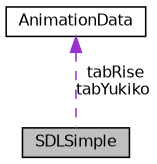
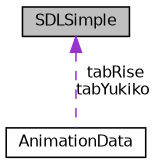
(76, 90) -> (76, 90)
